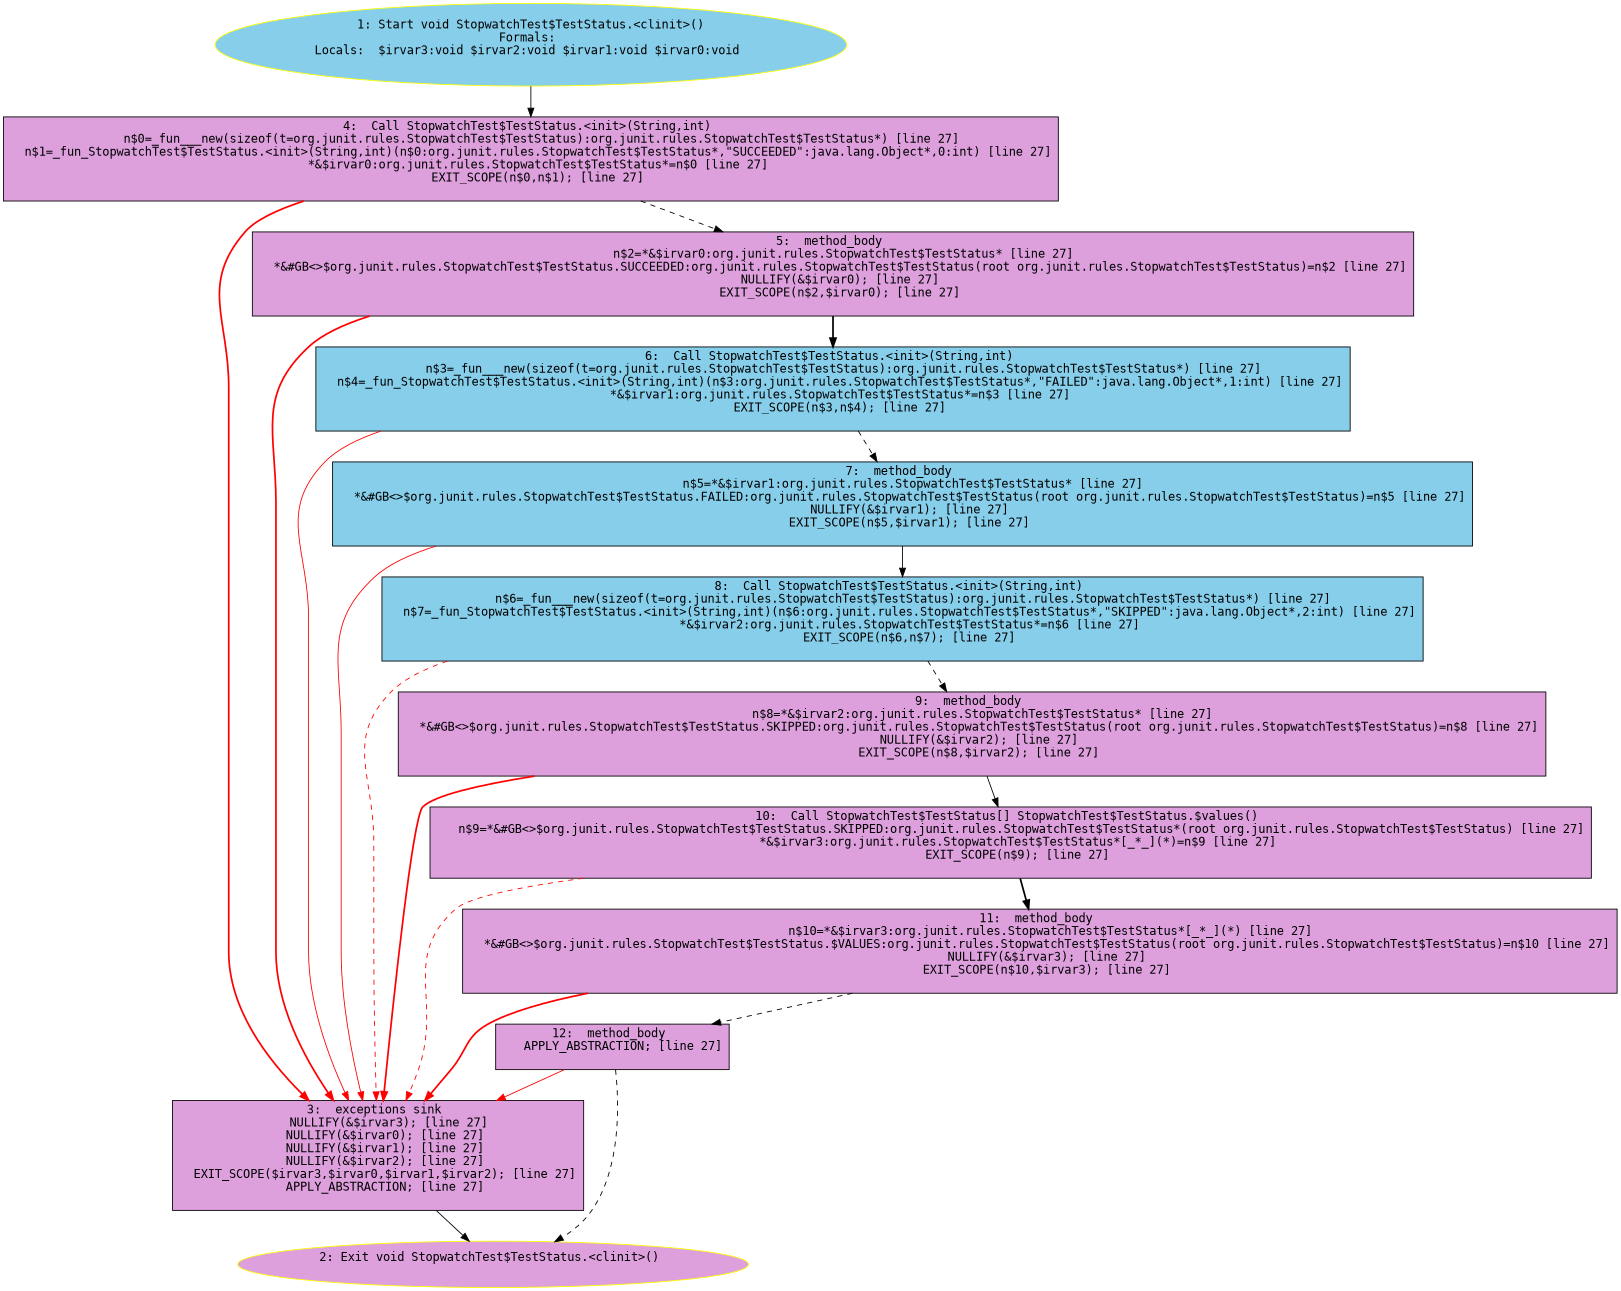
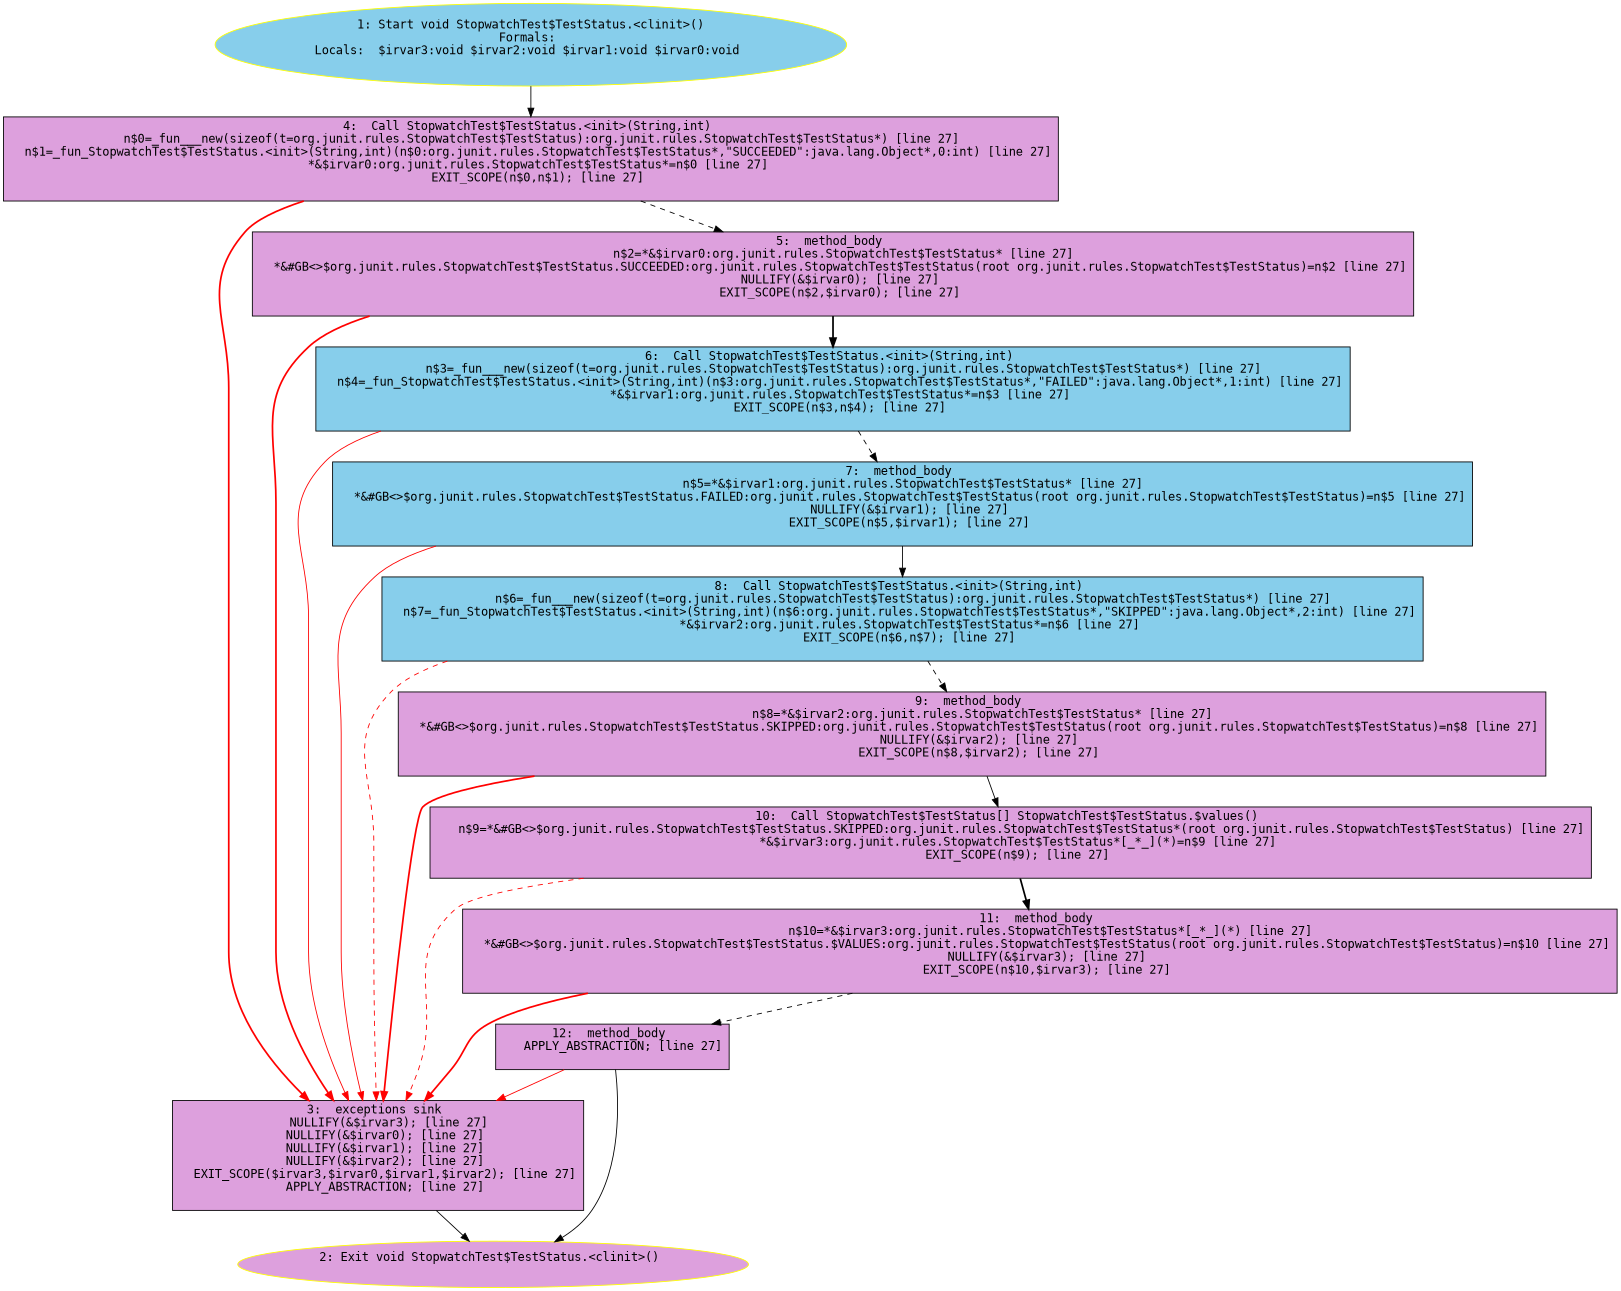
(612, 1162) -> (612, 1162)
